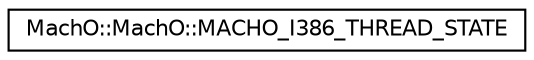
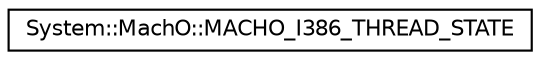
(267, 30) -> (270, 30)
